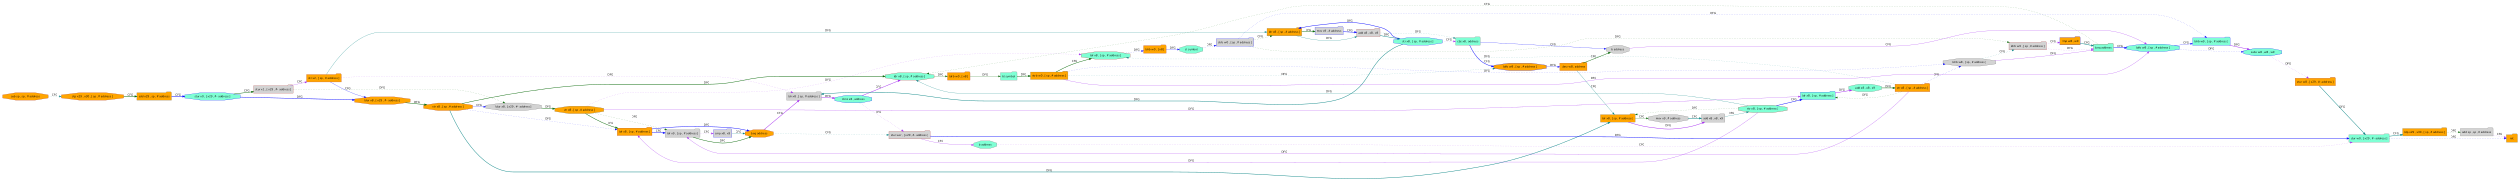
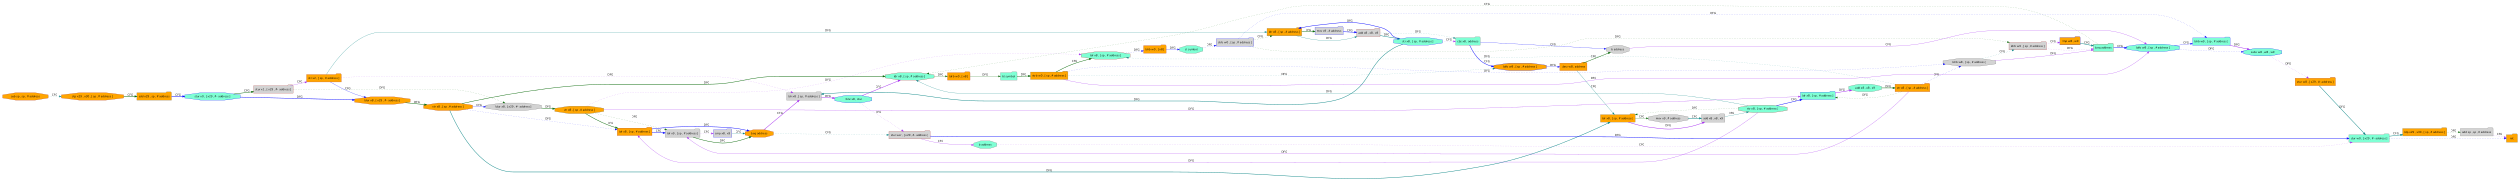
(853, 99) -> (853, 99)
